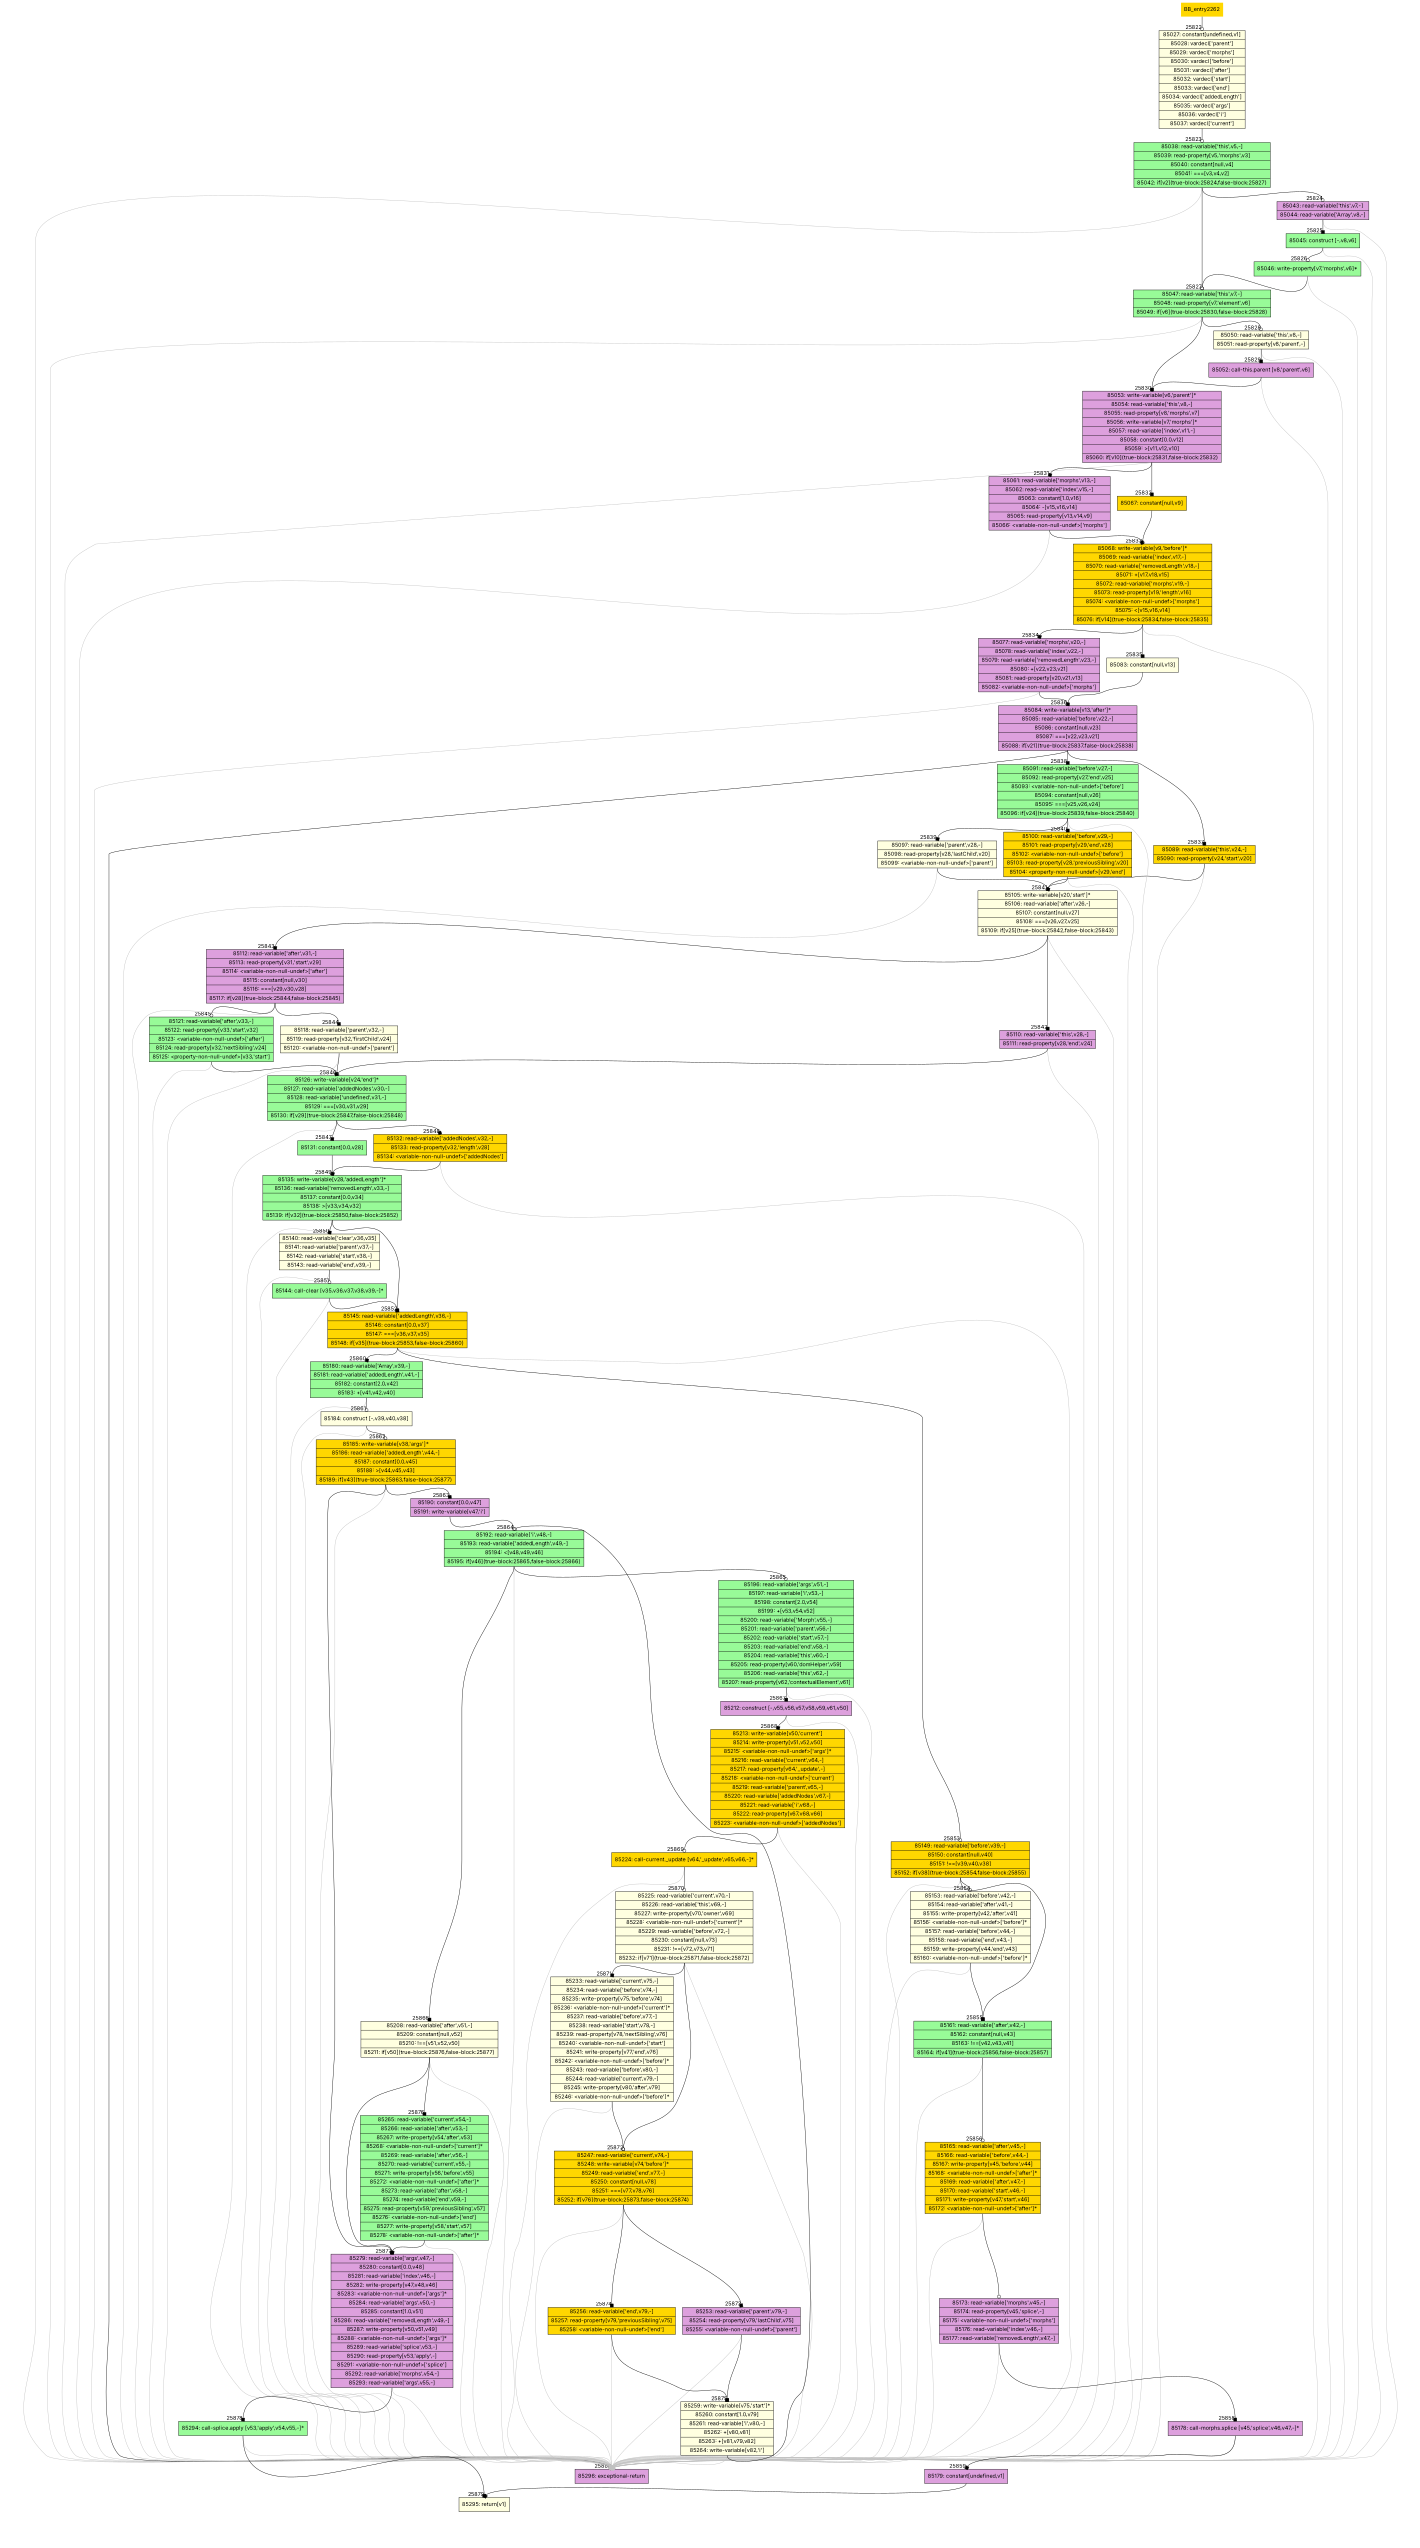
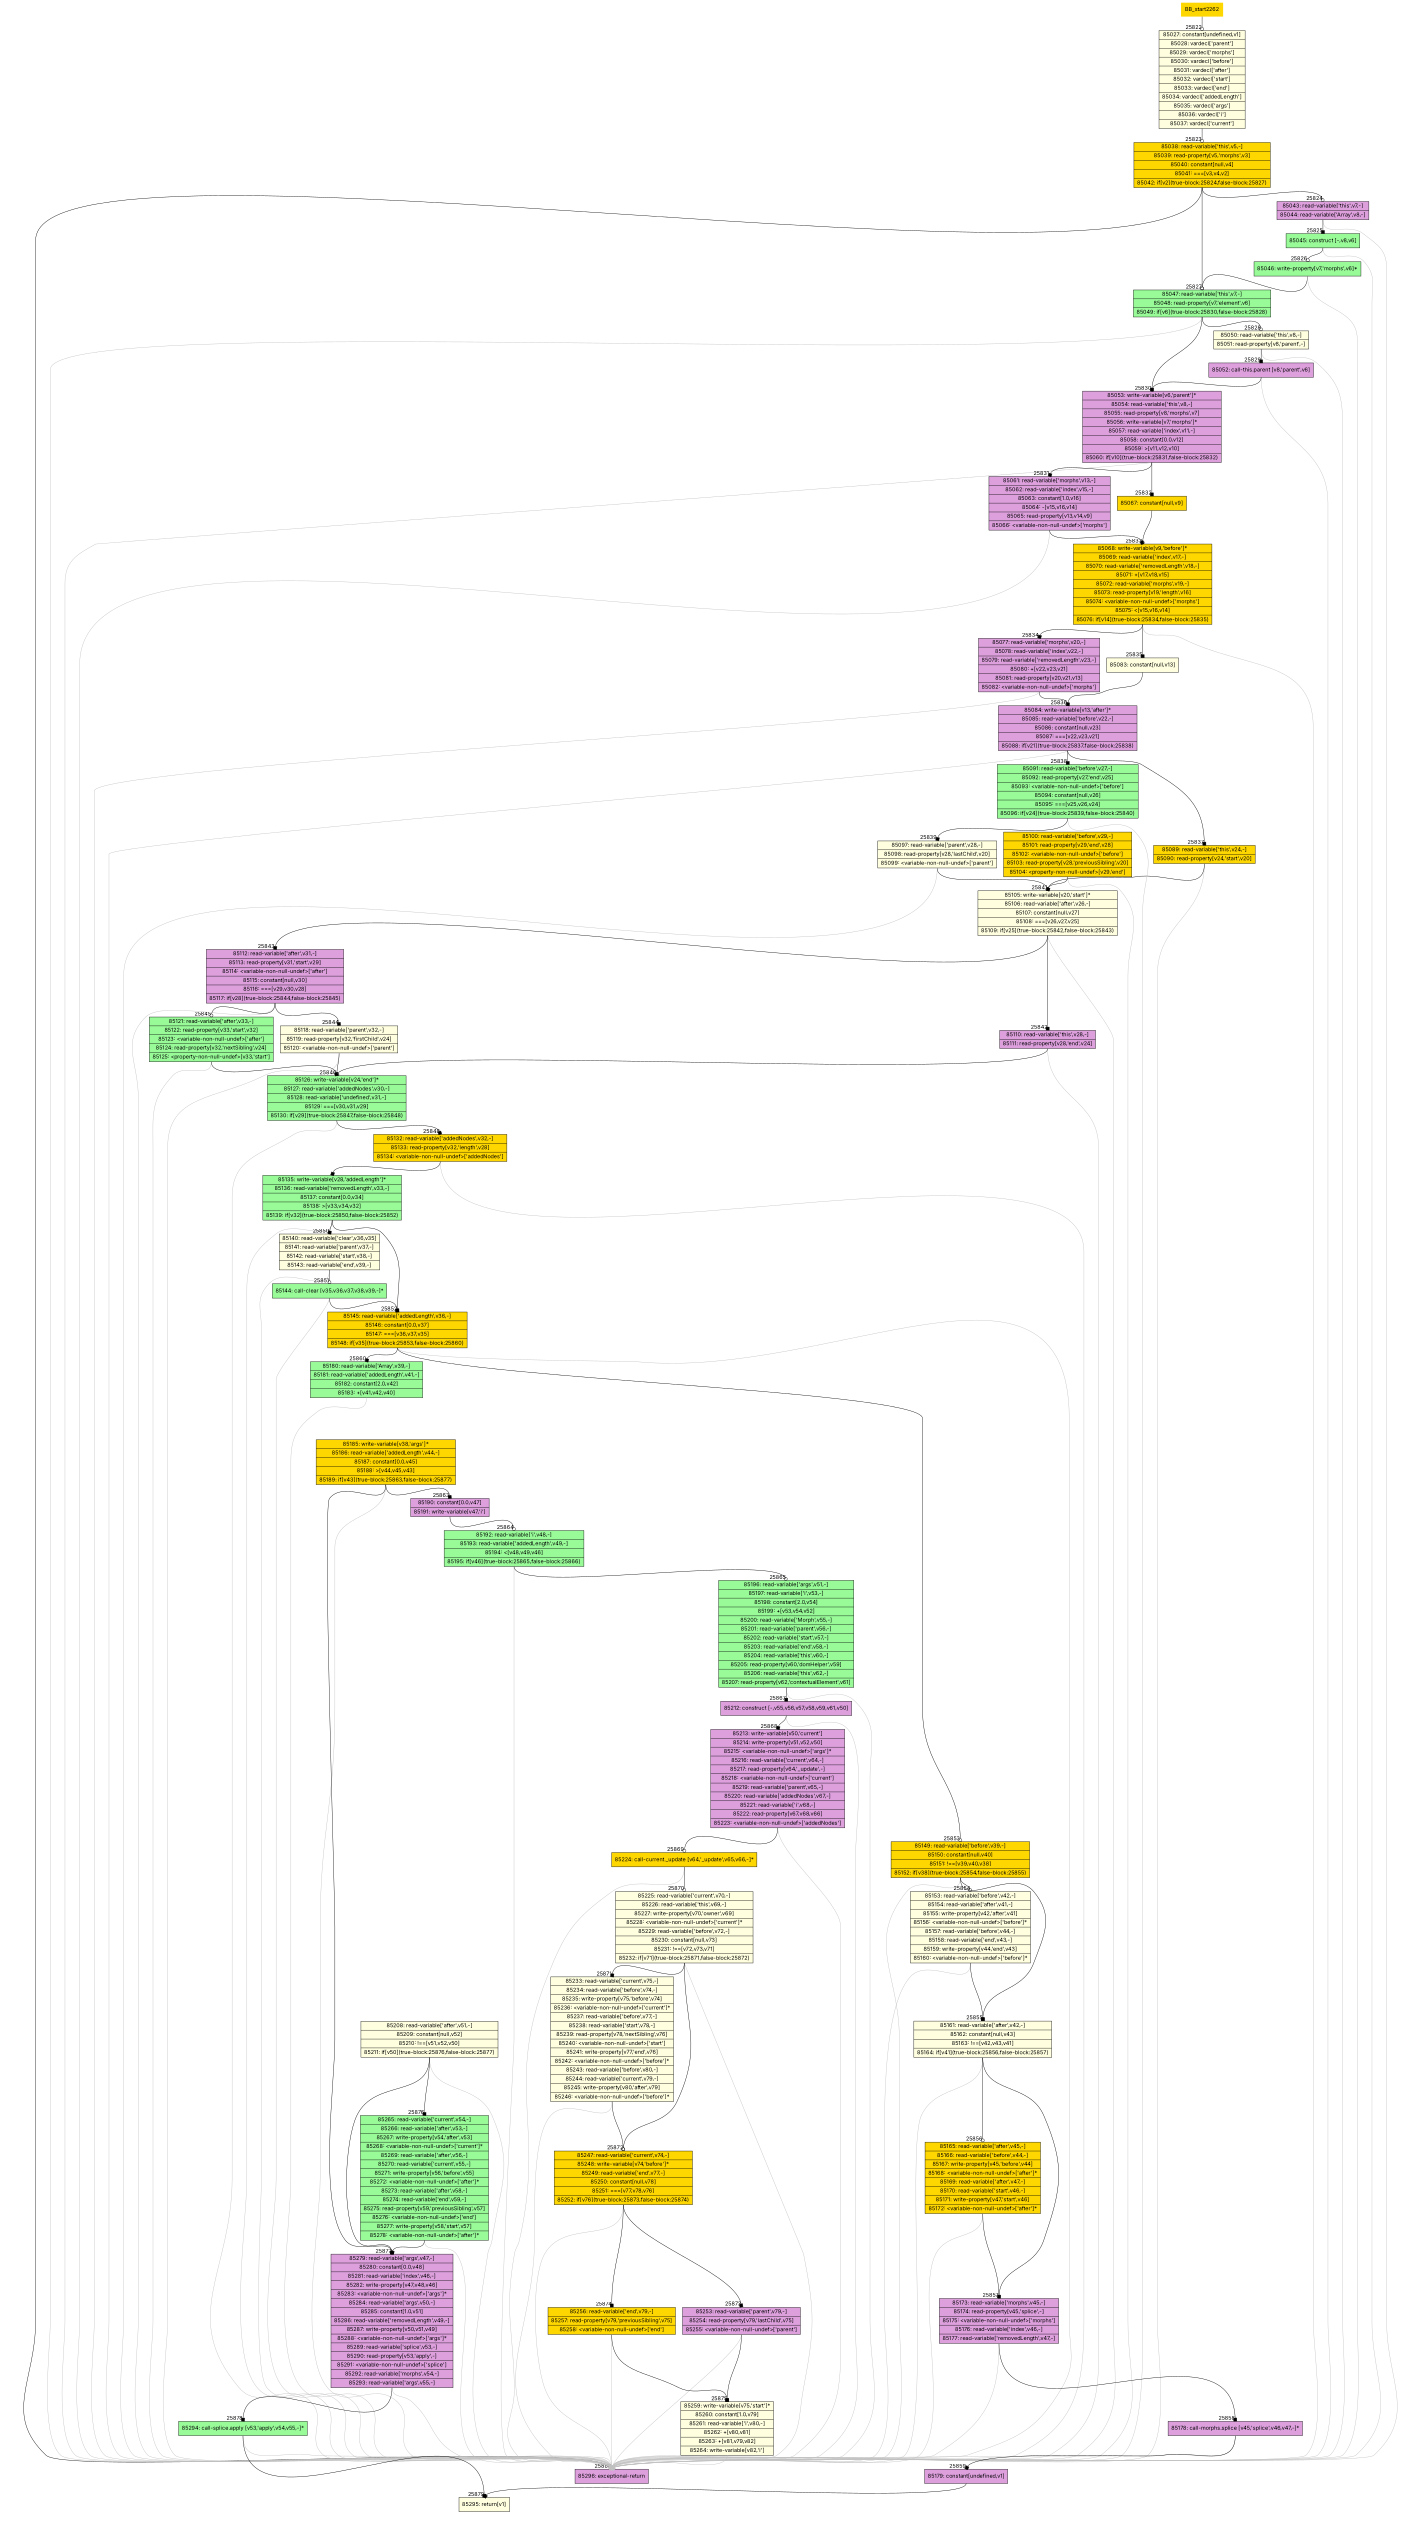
(1202, 10) -> (1202, 10)
(1202, 165) -> (1202, 165)
(1068, 823) -> none
(36, 1040) -> (36, 1040)
(332, 1148) -> none
(109, 1419) -> (109, 1419)
(367, 1419) -> none
(778, 1779) -> (778, 1779)
(462, 1788) -> none
(787, 1946) -> none
(983, 2039) -> (983, 2039)
none -> (1058, 2169)
